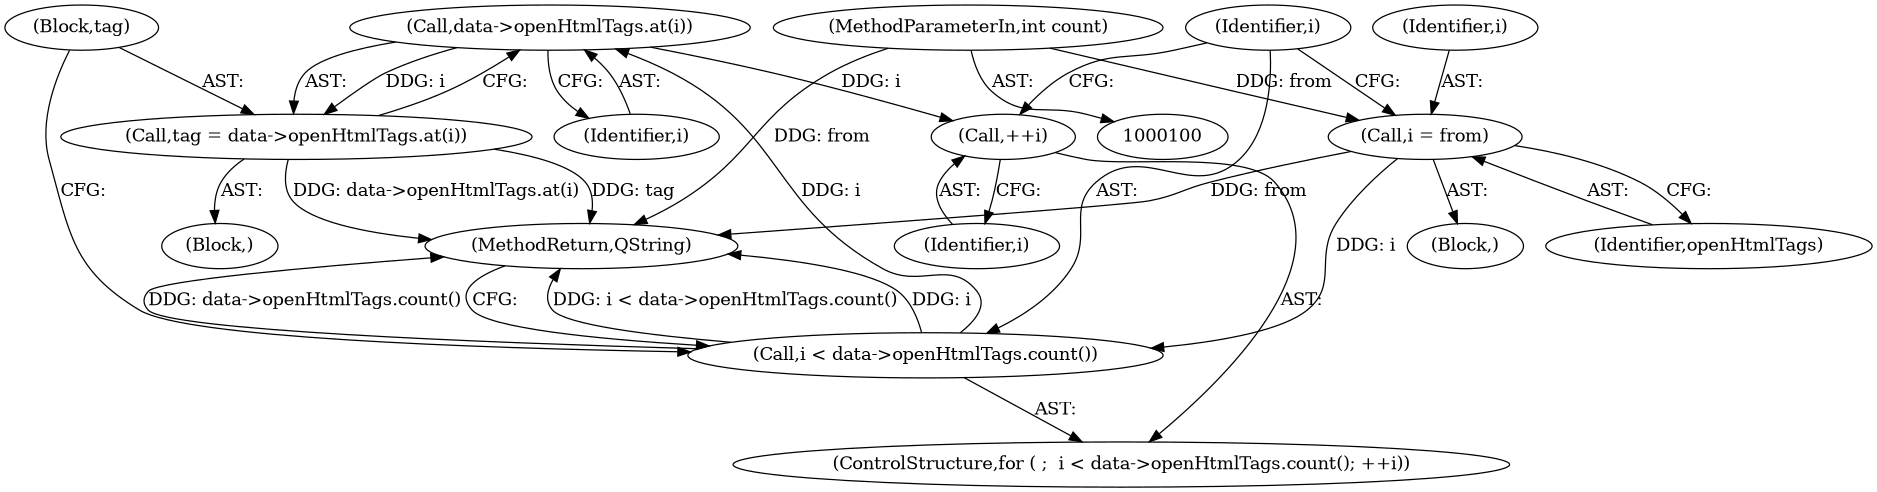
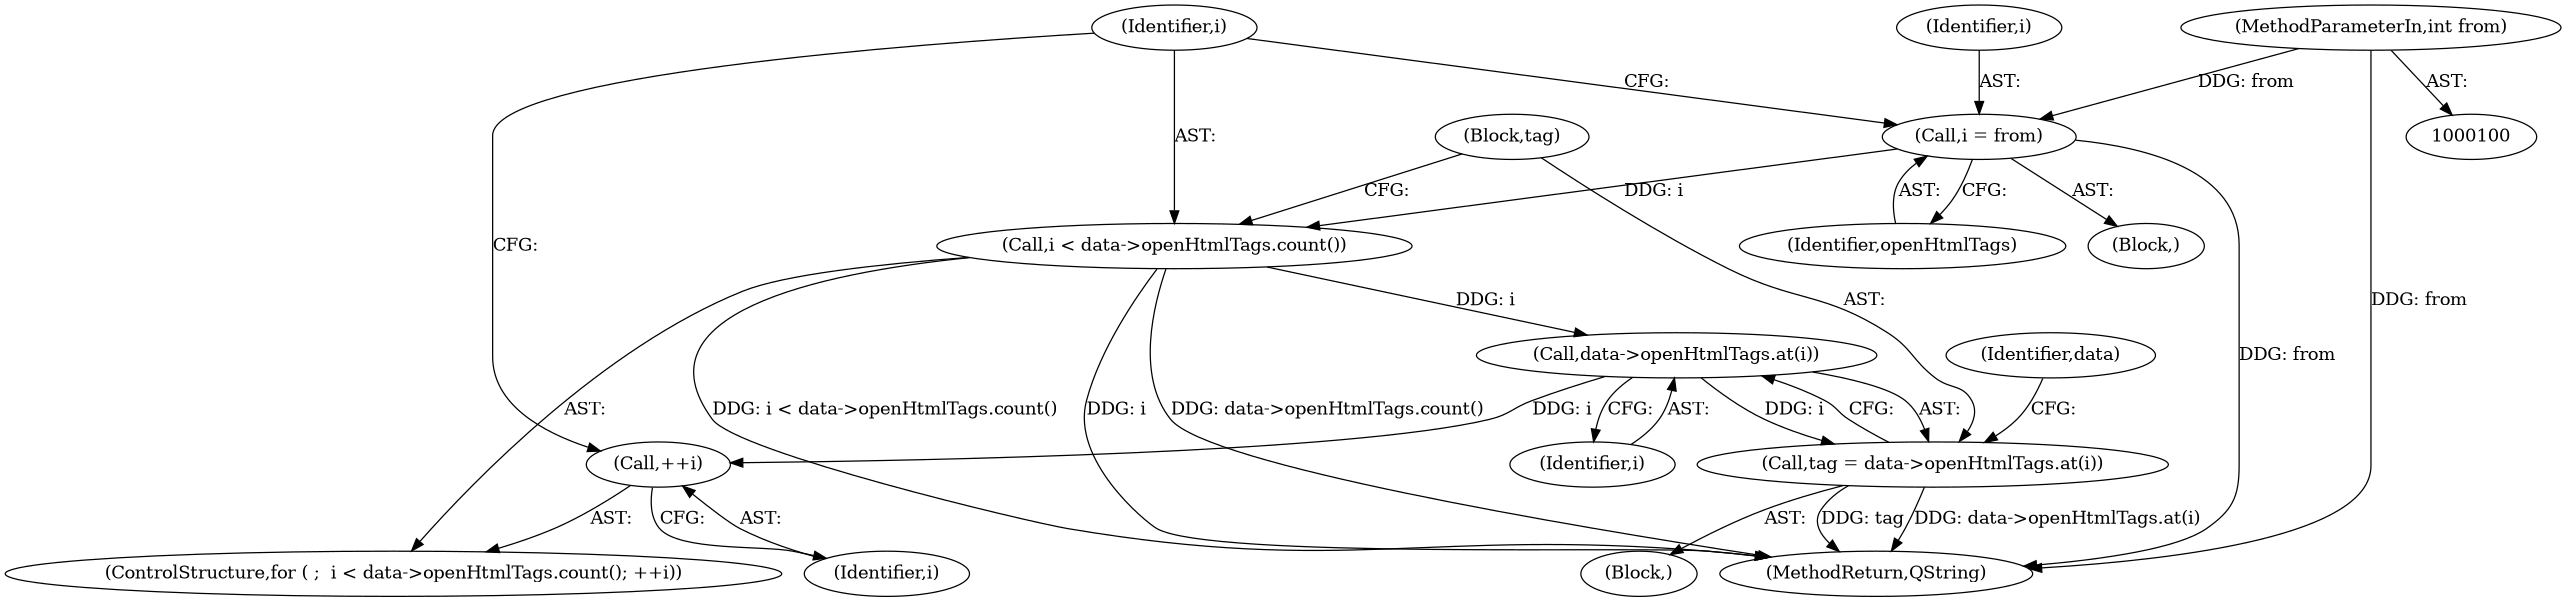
(968, 28) -> (2371, 28)
(549, 332) -> none
none -> (2051, 355)
